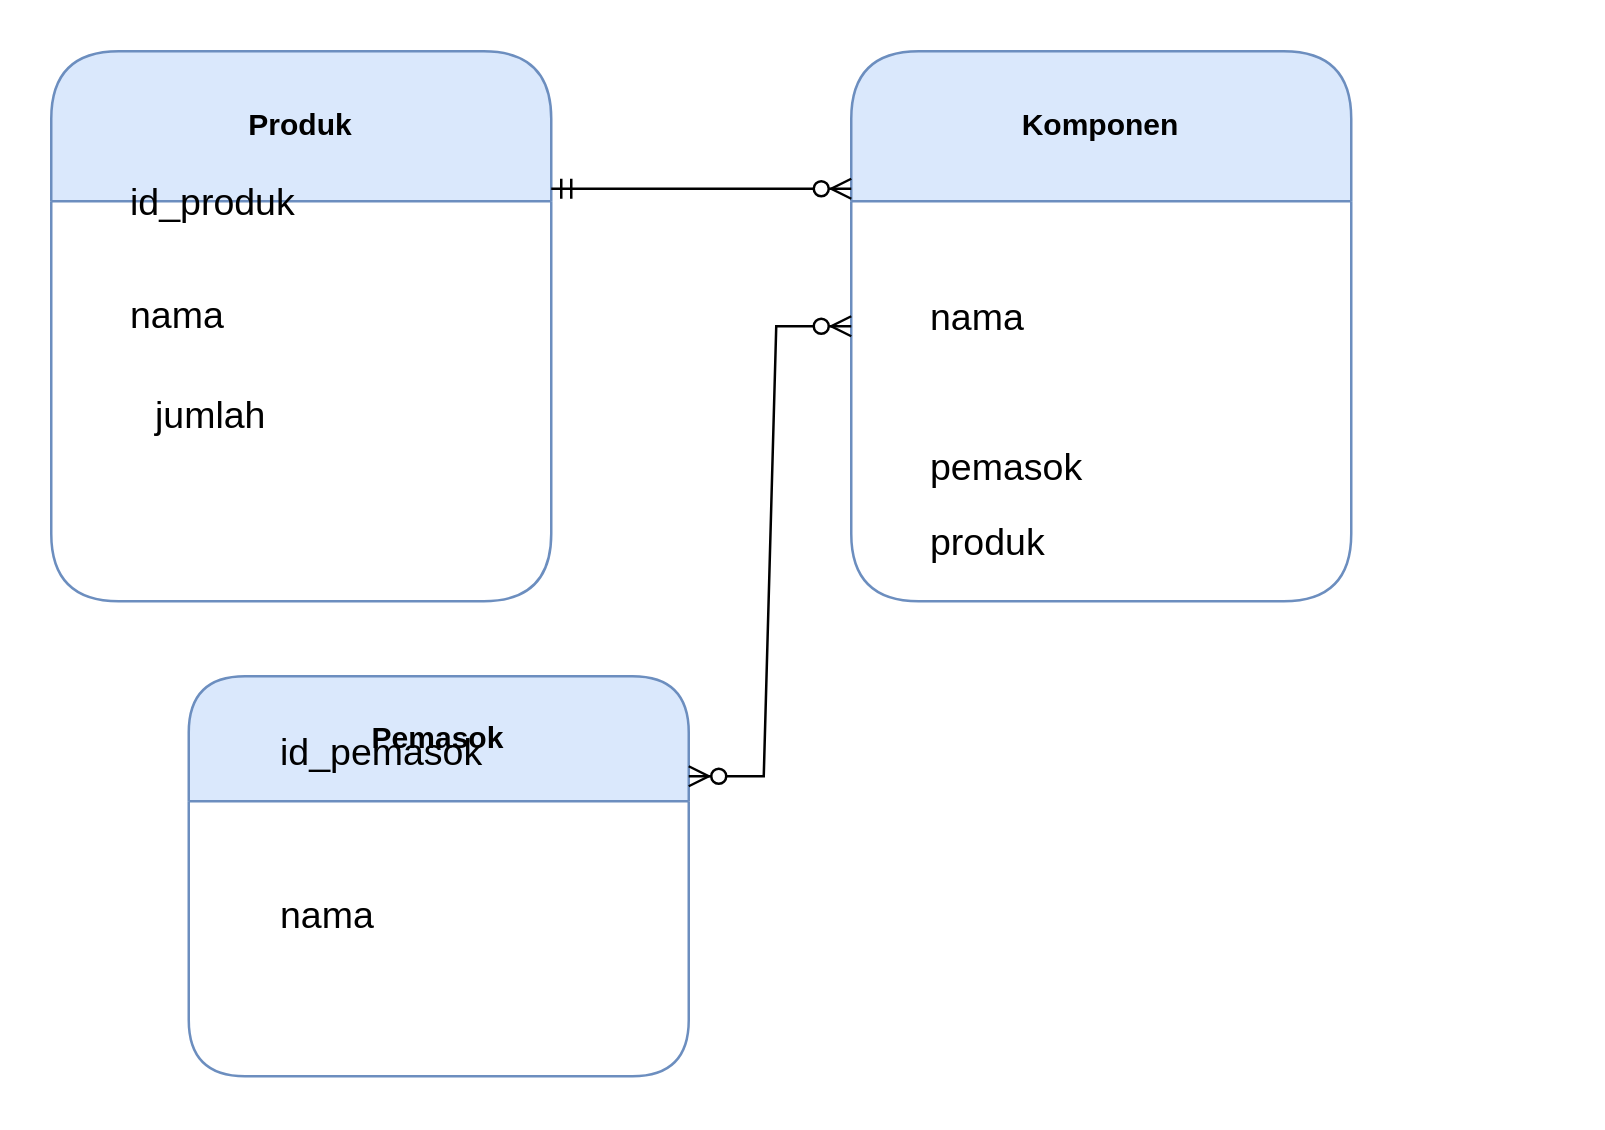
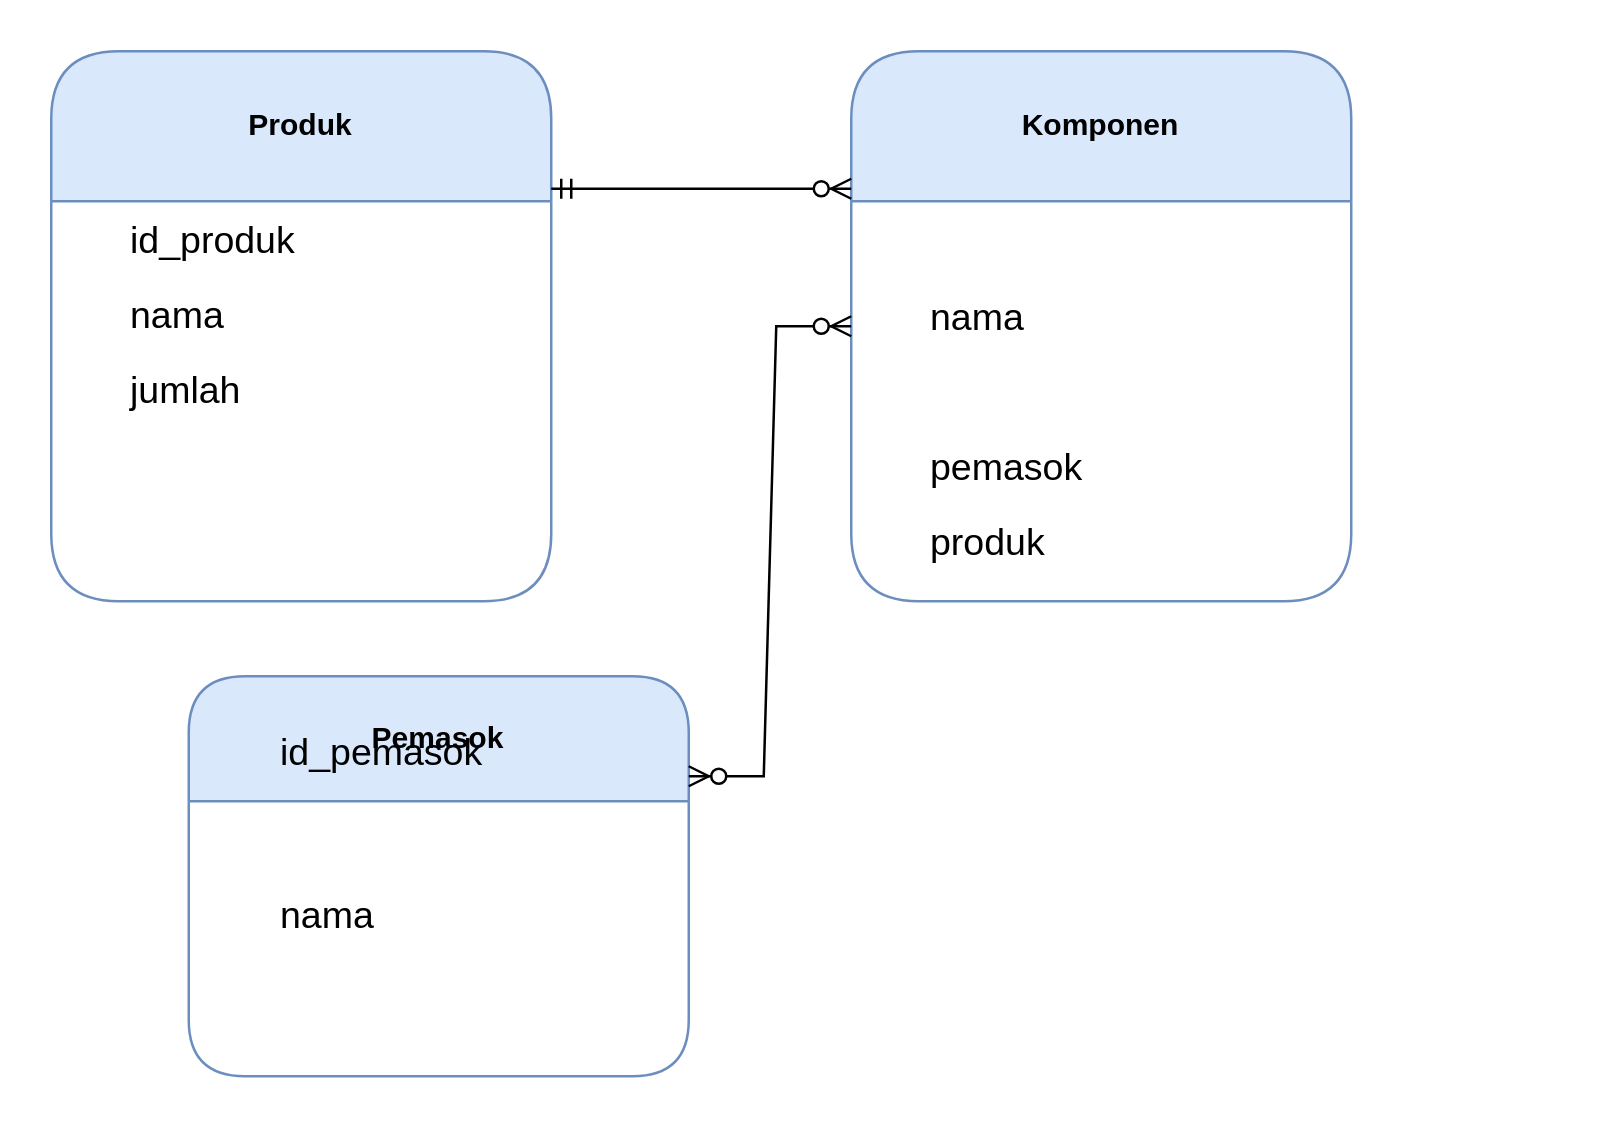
(239, 201) -> (239, 239)
(239, 414) -> (214, 389)
